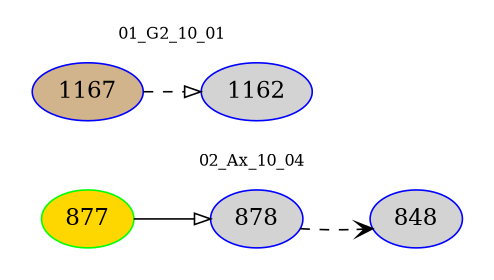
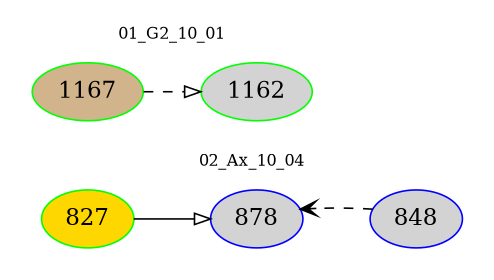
(88, 92) -> (88, 92)
(257, 92) -> (257, 92)
(88, 219) -> (88, 219)
(328, 230) -> (345, 208)
